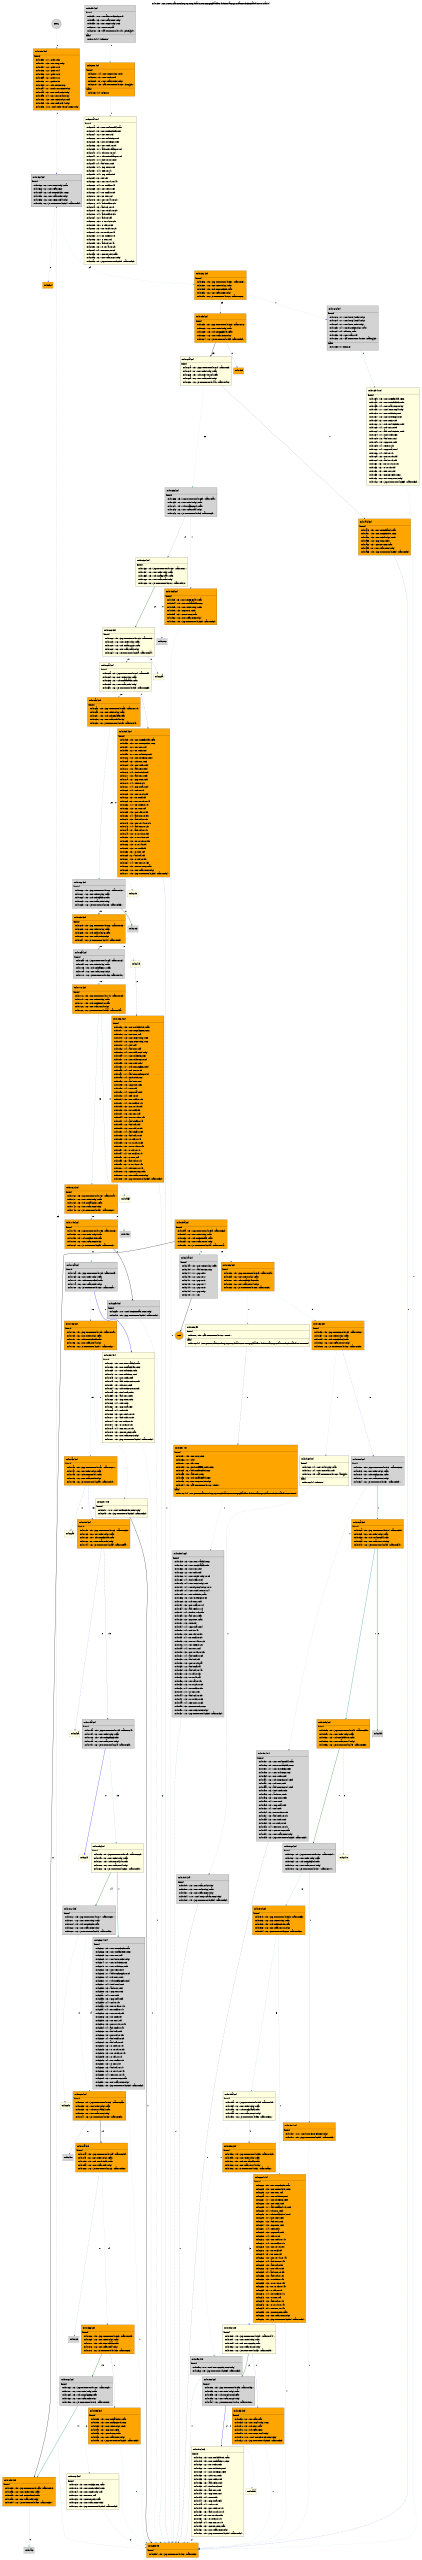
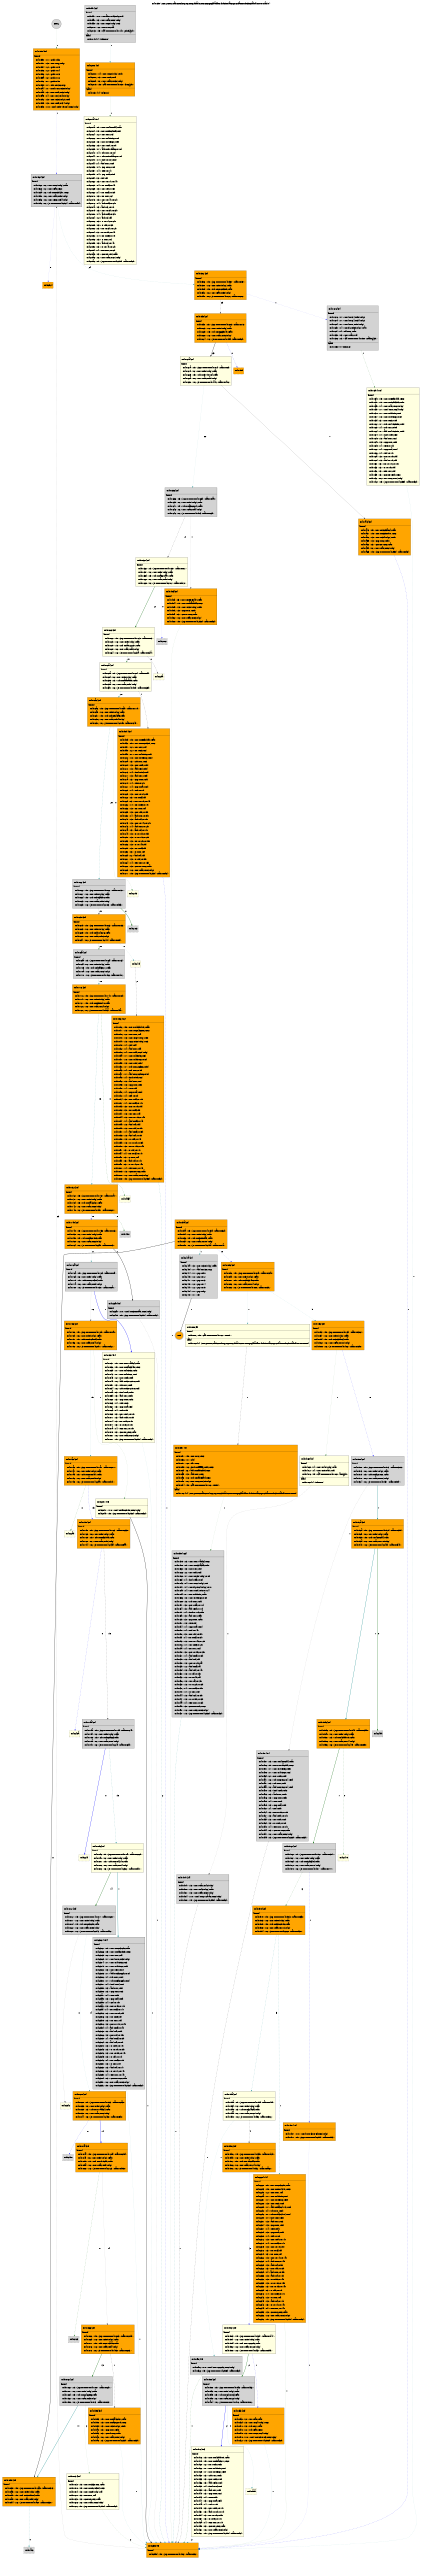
(100, 2131) -> (100, 2131)
